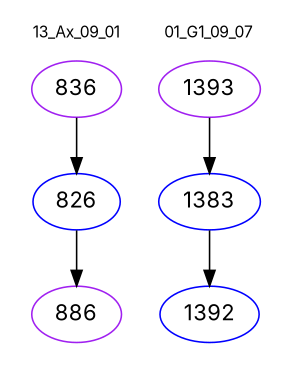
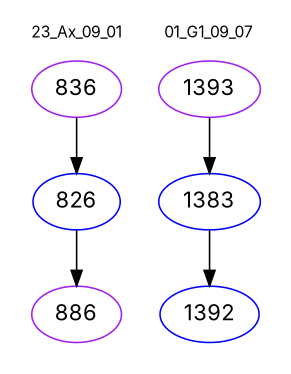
(77, 34) -> (77, 34)
